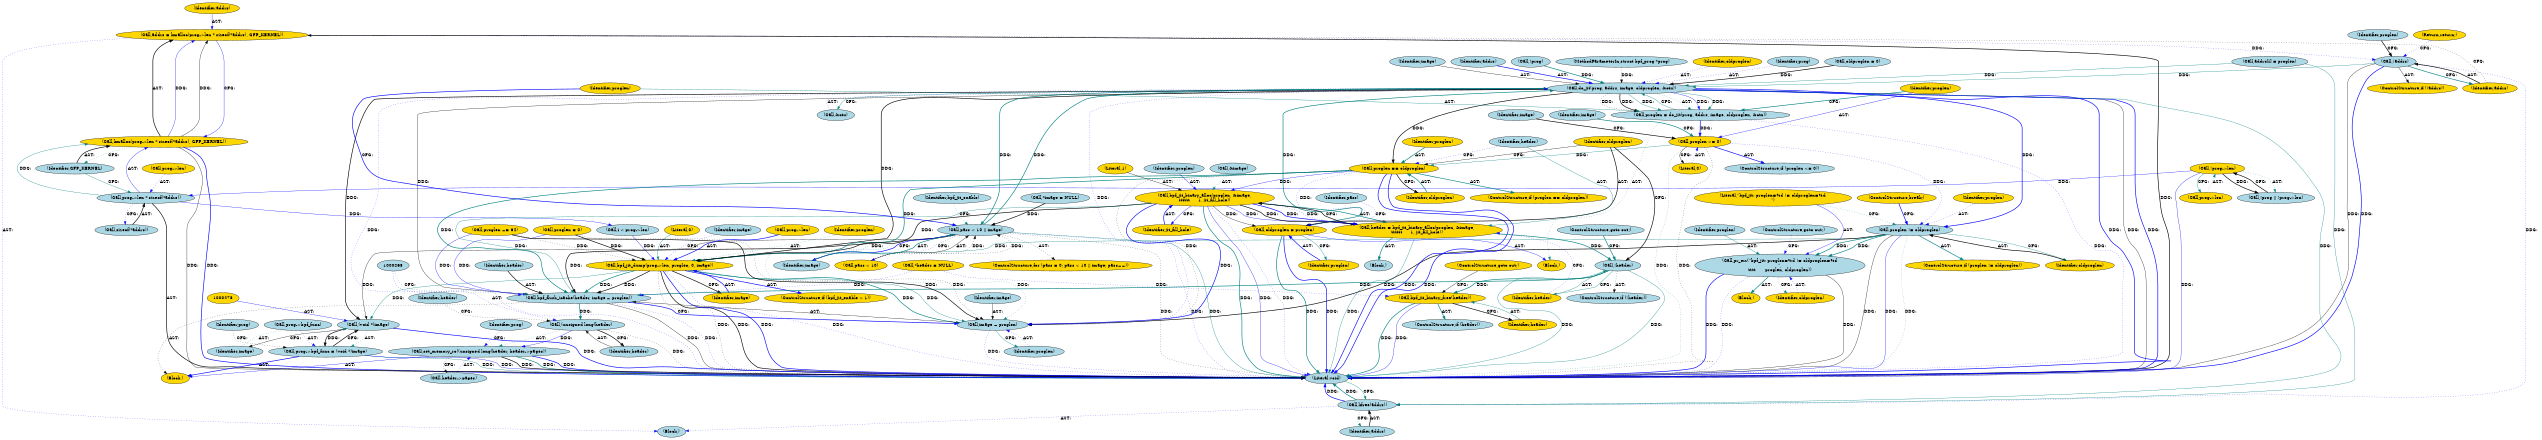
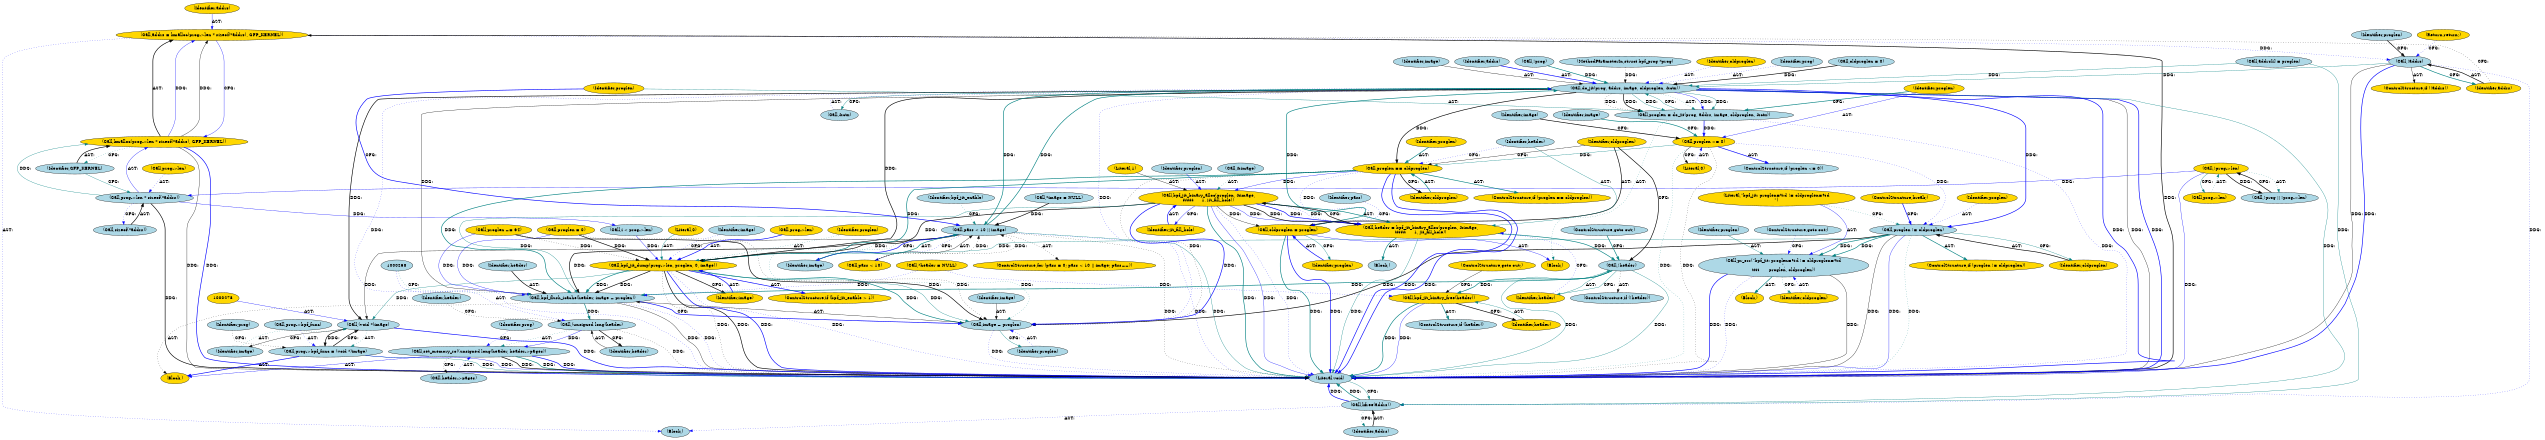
(173, 298) -> (172, 298)
